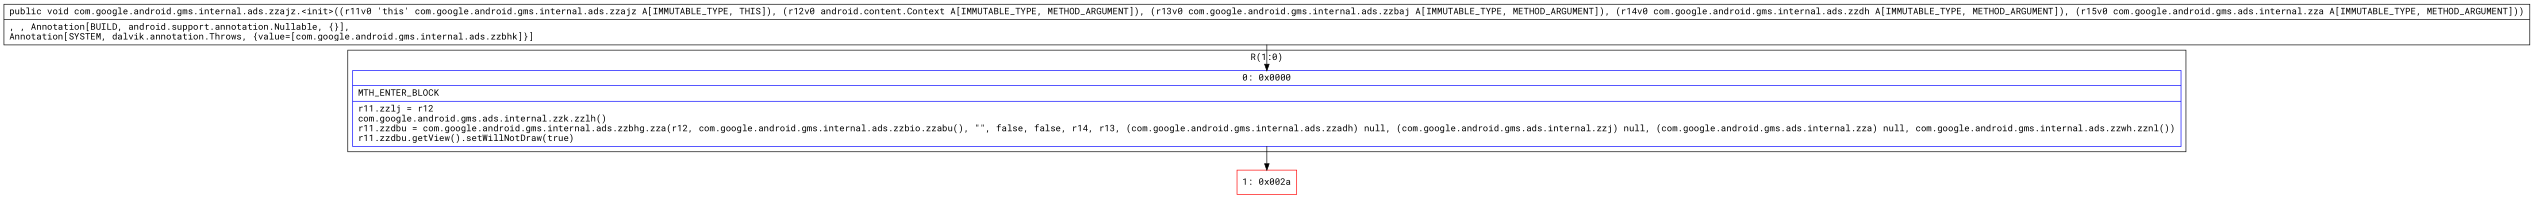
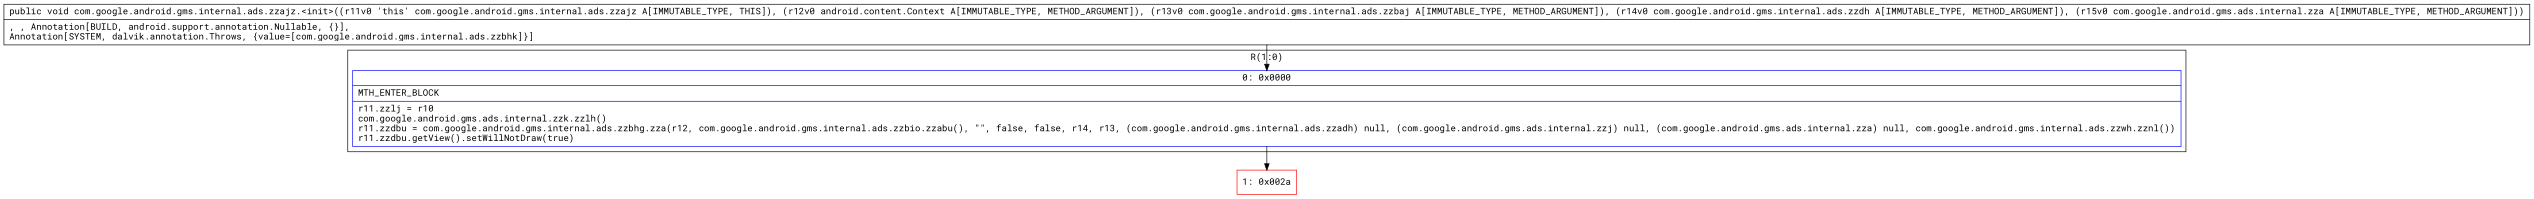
(396, 109) -> (396, 109)
